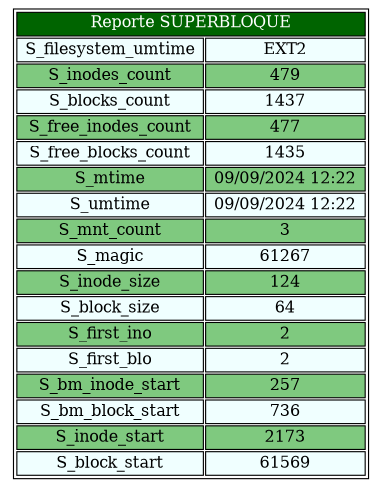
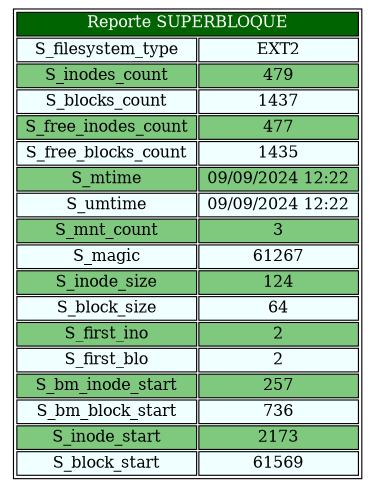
(110, 49) -> (107, 49)
